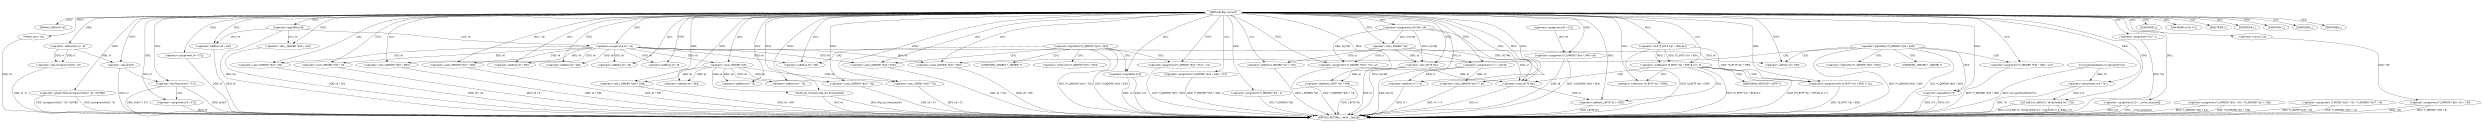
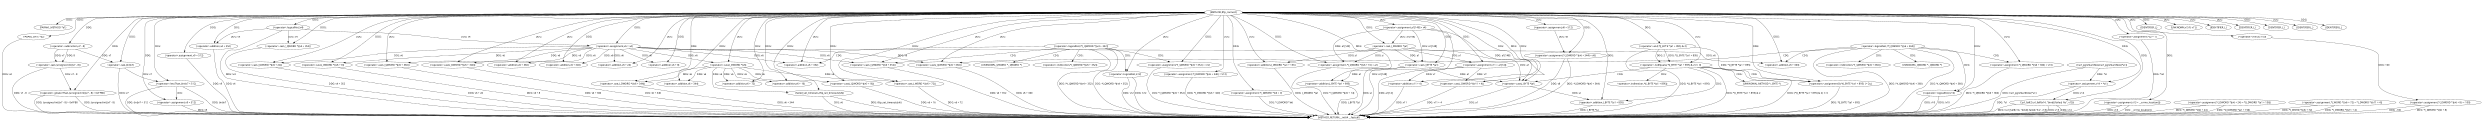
(1462, 14) -> (1394, 14)
(539, 37) -> (539, 37)
(2102, 65) -> (2102, 65)
none -> (65, 78)
